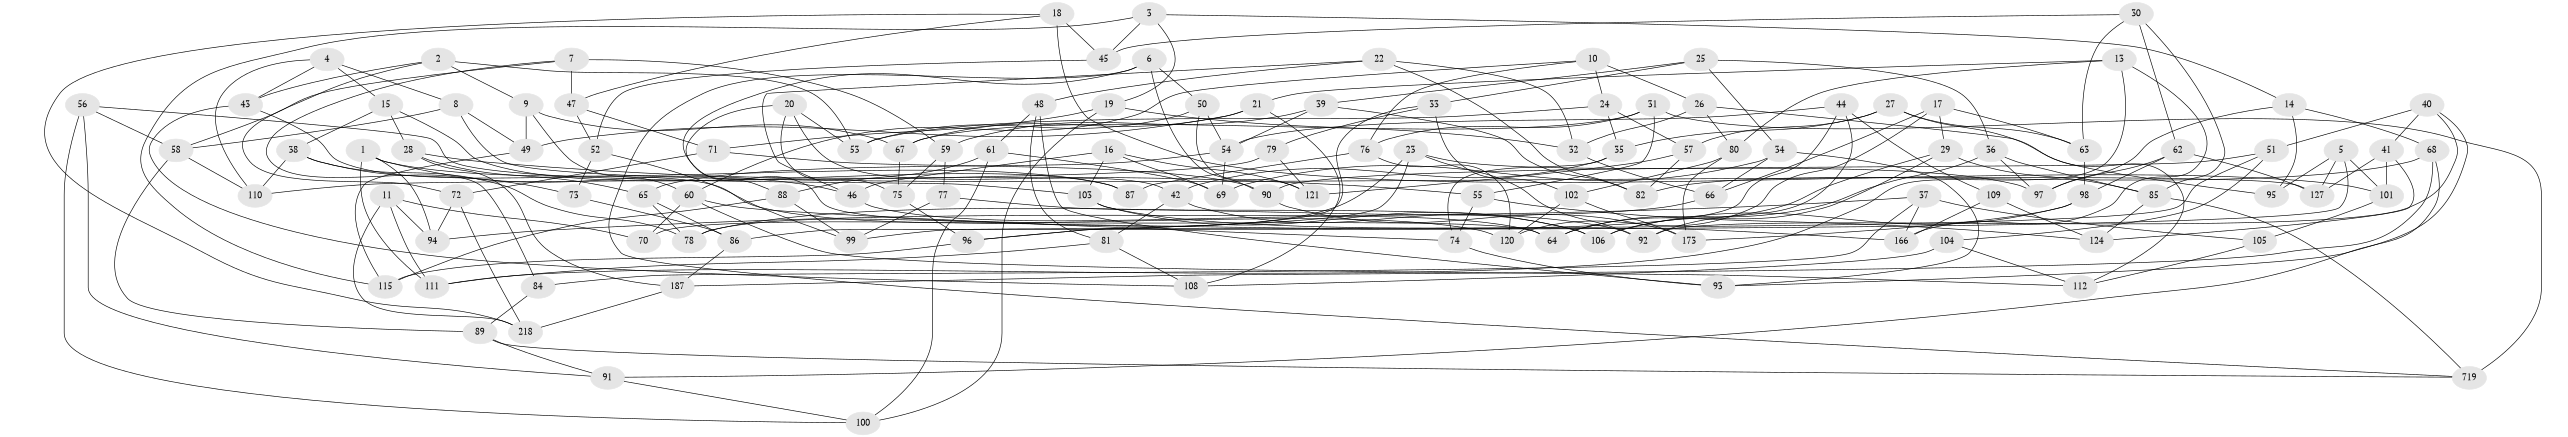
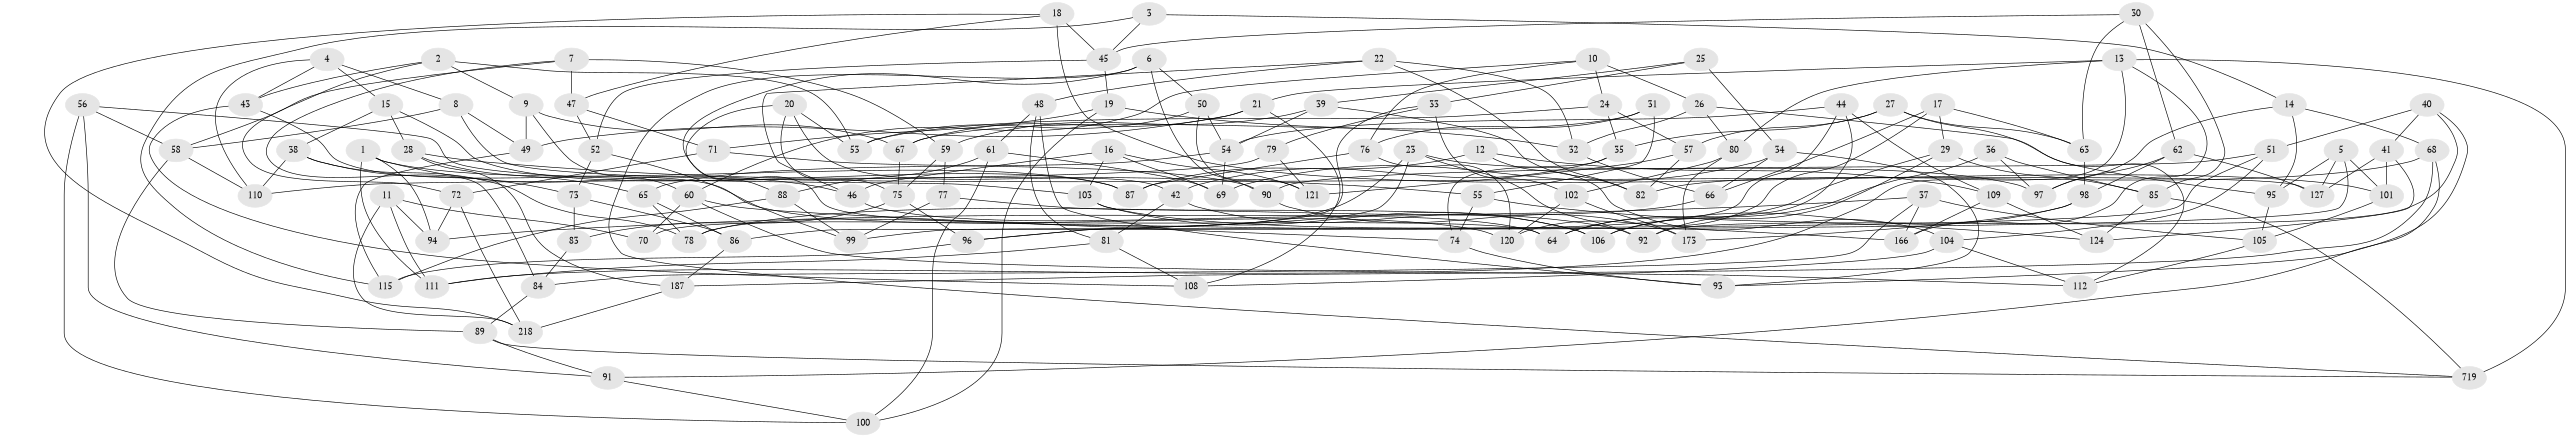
(1174, 65) -> (1106, 82)
(1883, 72) -> none
(2189, 119) -> (2493, 93)
none -> (1480, 150)
none -> (2266, 219)
none -> (574, 241)
